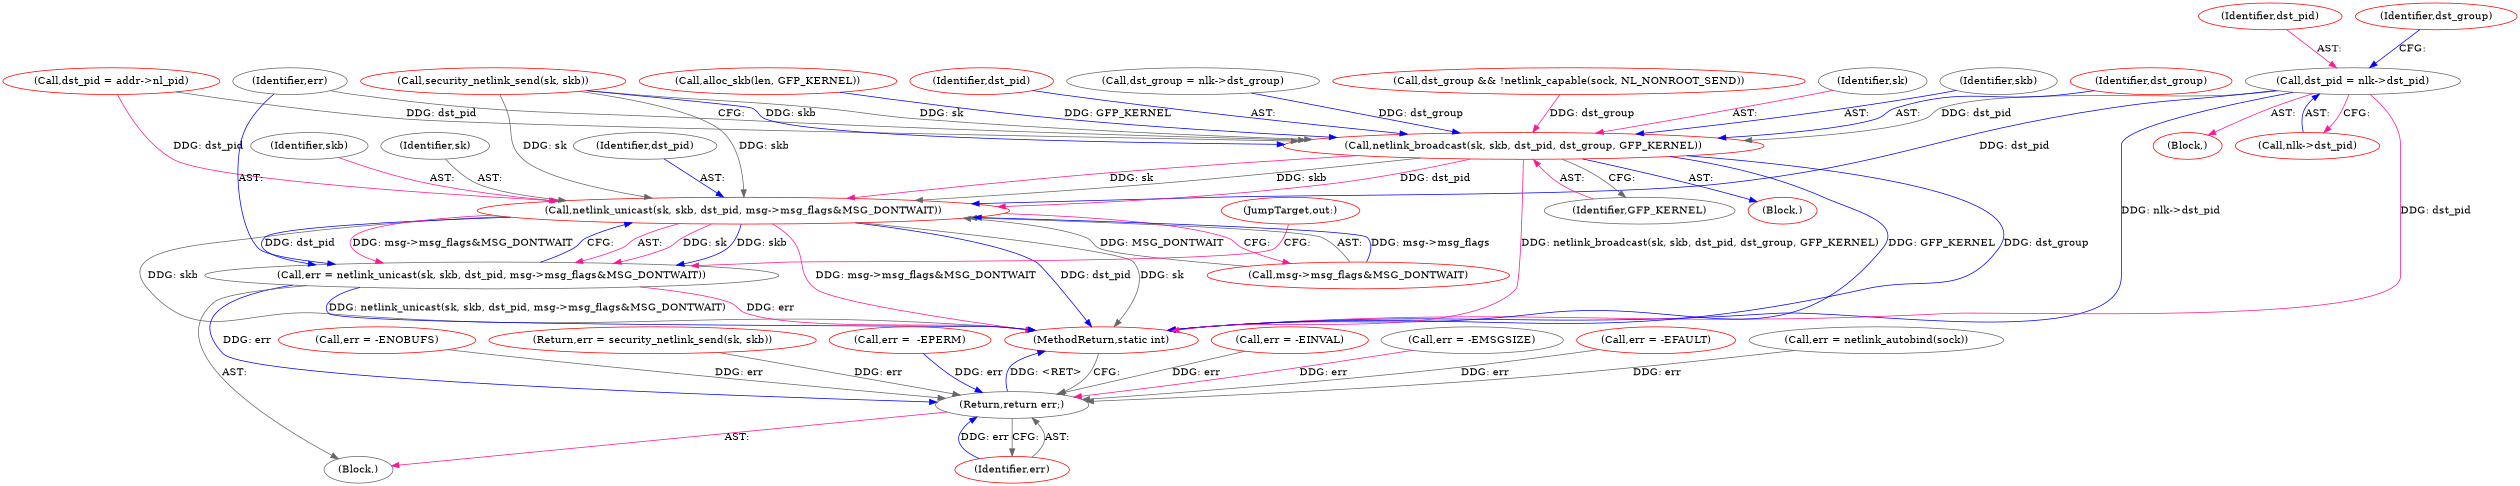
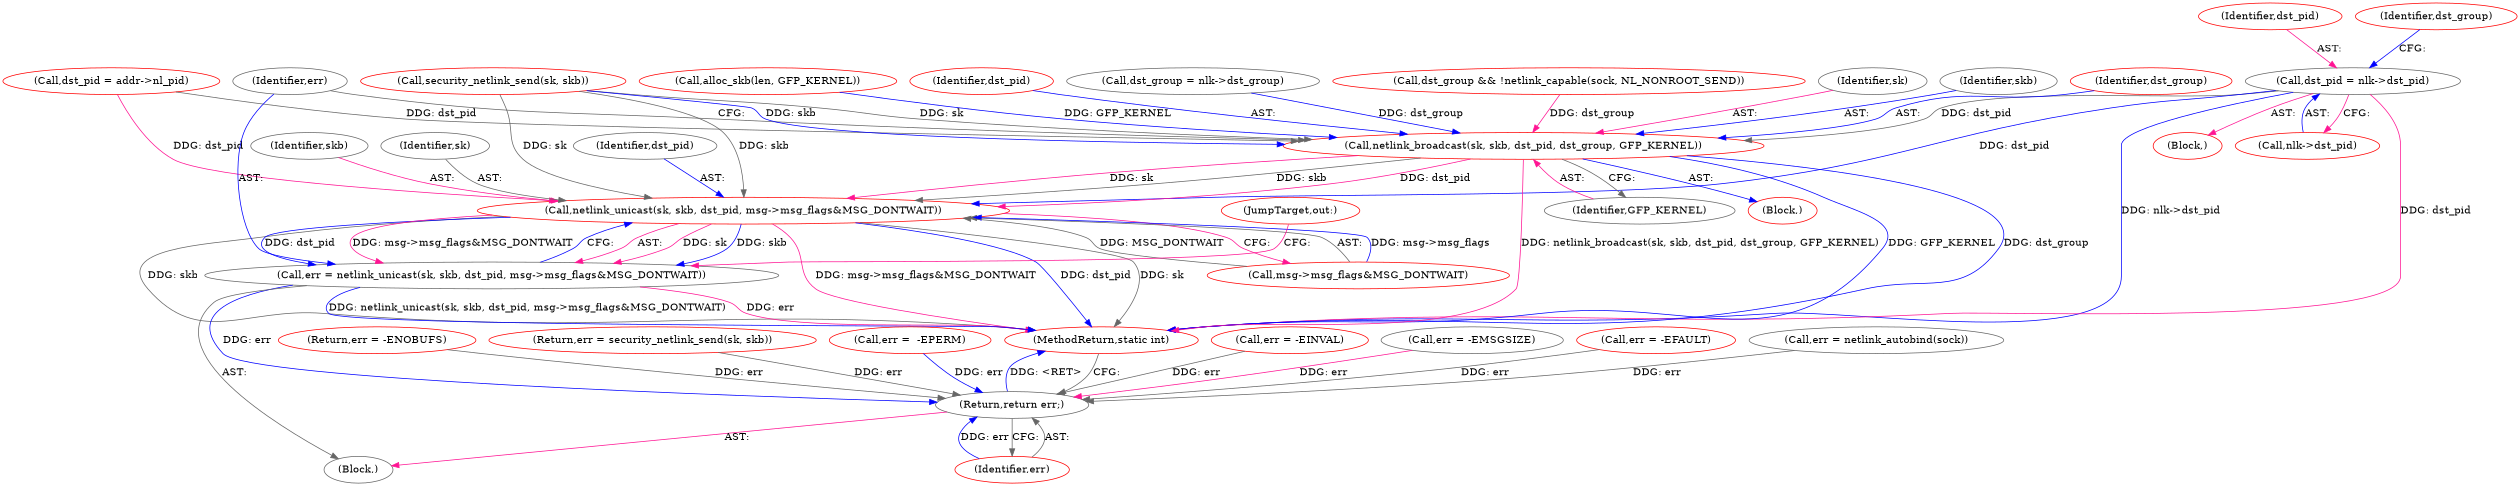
(377, 340) -> (377, 340)
